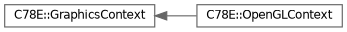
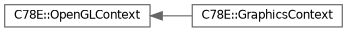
(182, 16) -> (177, 16)
